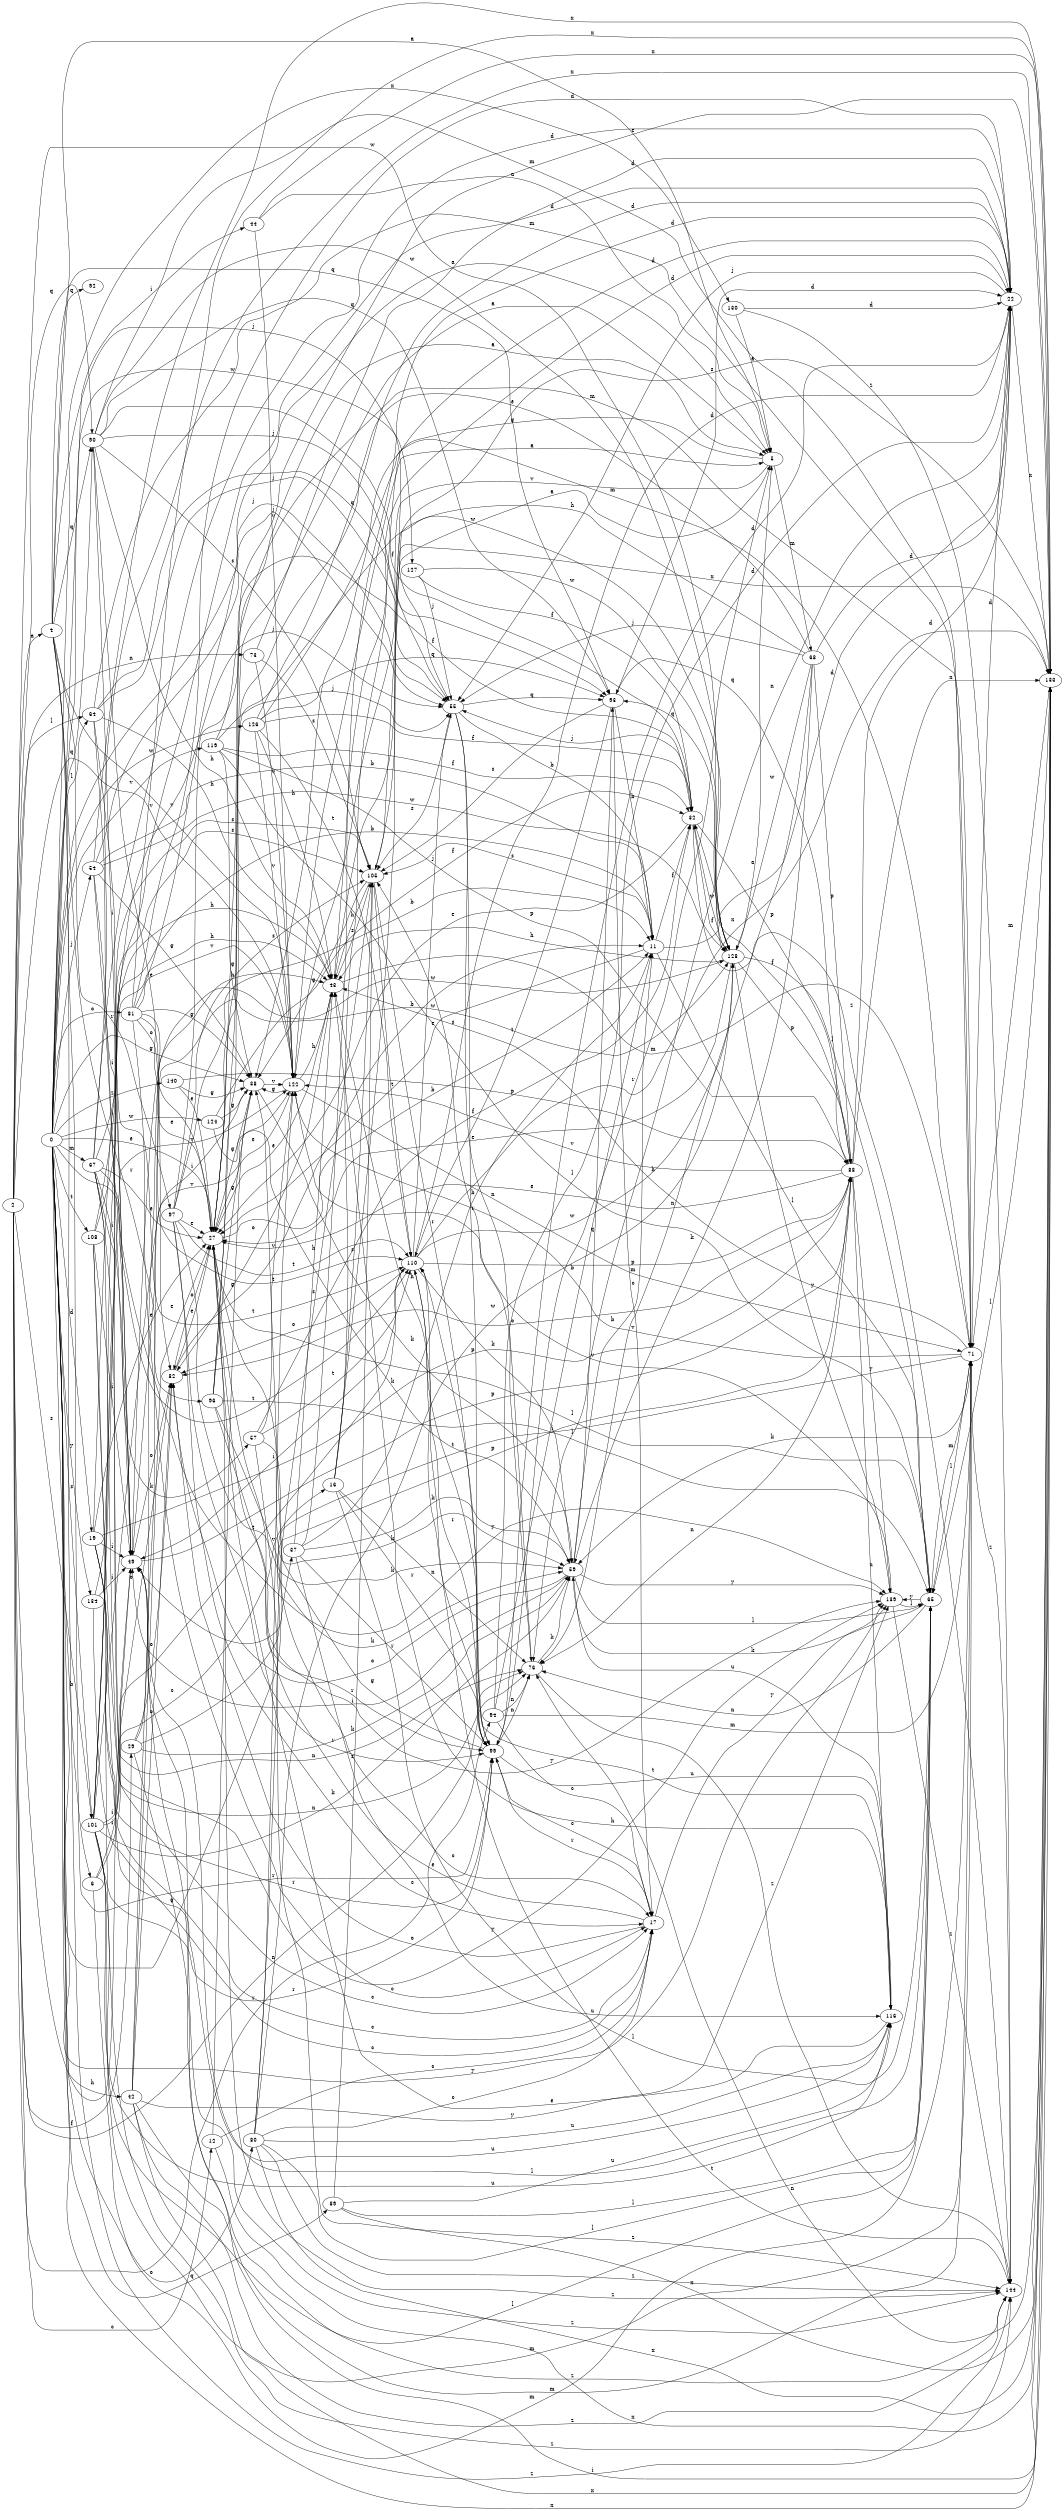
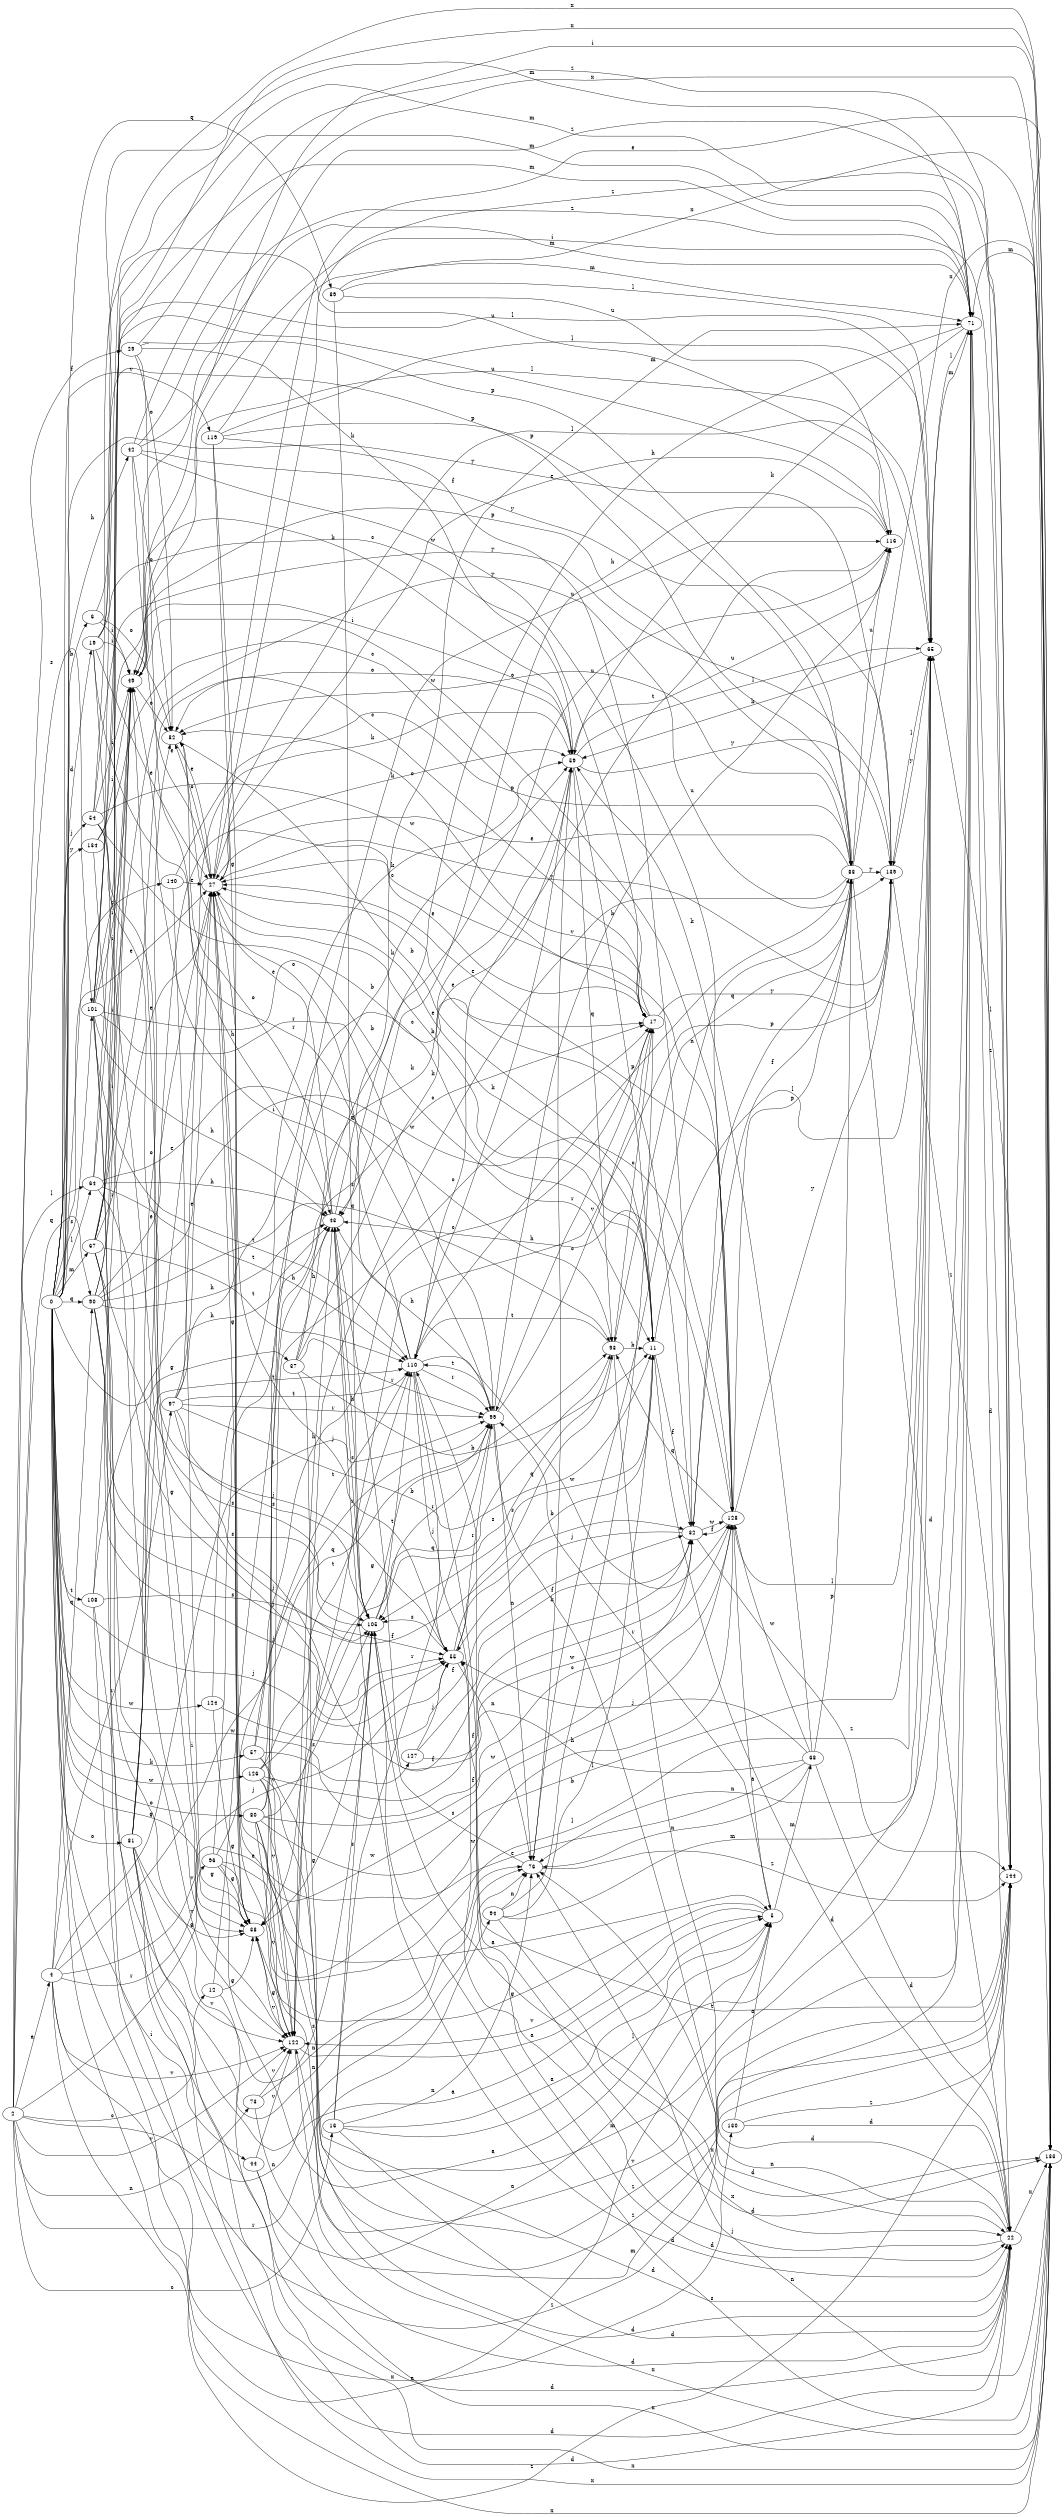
(93, 286) -> none
